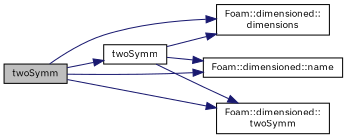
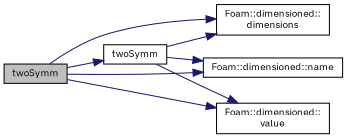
(273, 118) -> (273, 118)
